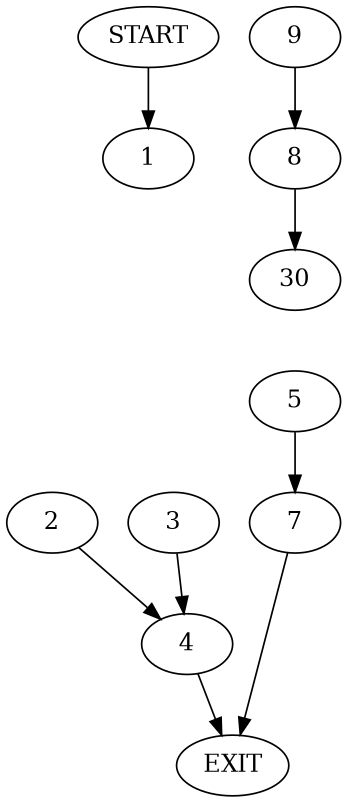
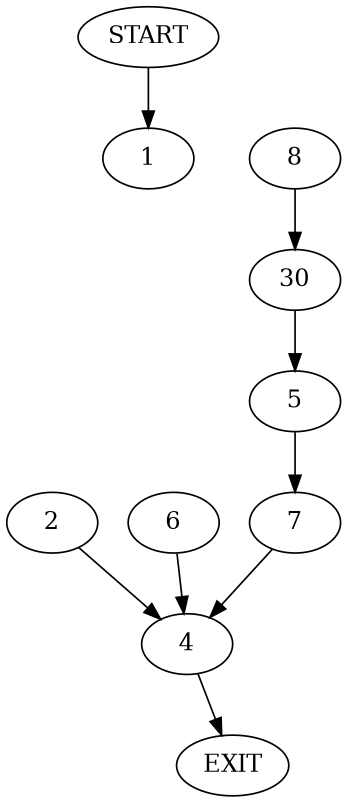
(295, 37) -> none
none -> (295, 332)
(174, 523) -> (174, 523)
(266, 635) -> (247, 577)
